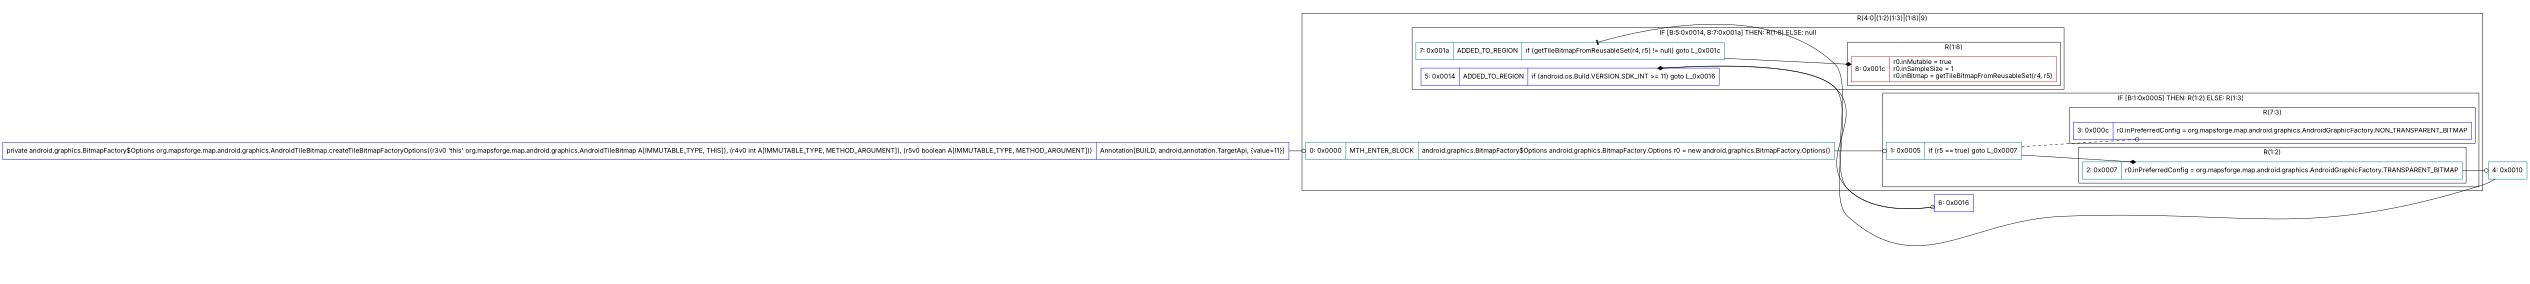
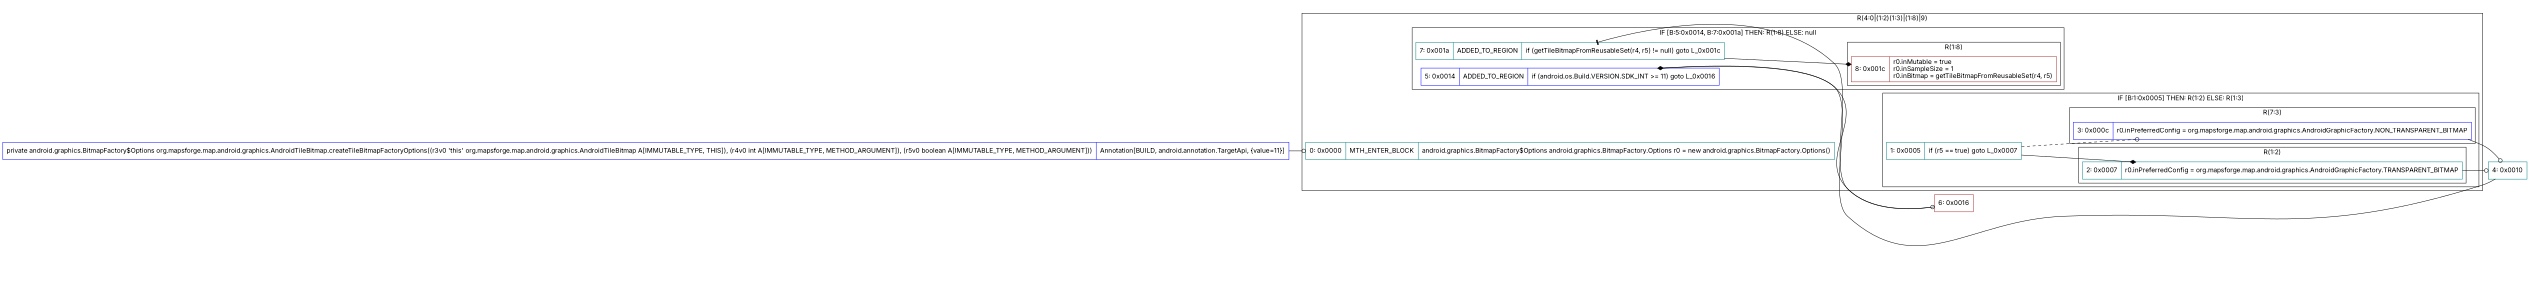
none -> (2486, 147)
(1859, 151) -> none
(1954, 203) -> (1954, 203)
